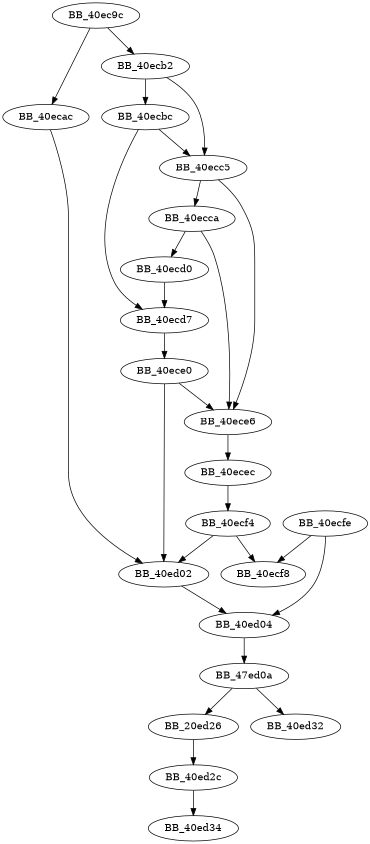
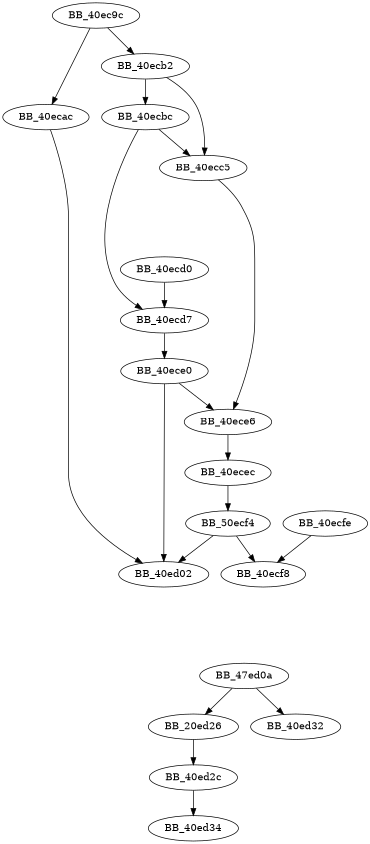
(192, 219) -> none
(228, 524) -> (228, 524)
(244, 625) -> none
